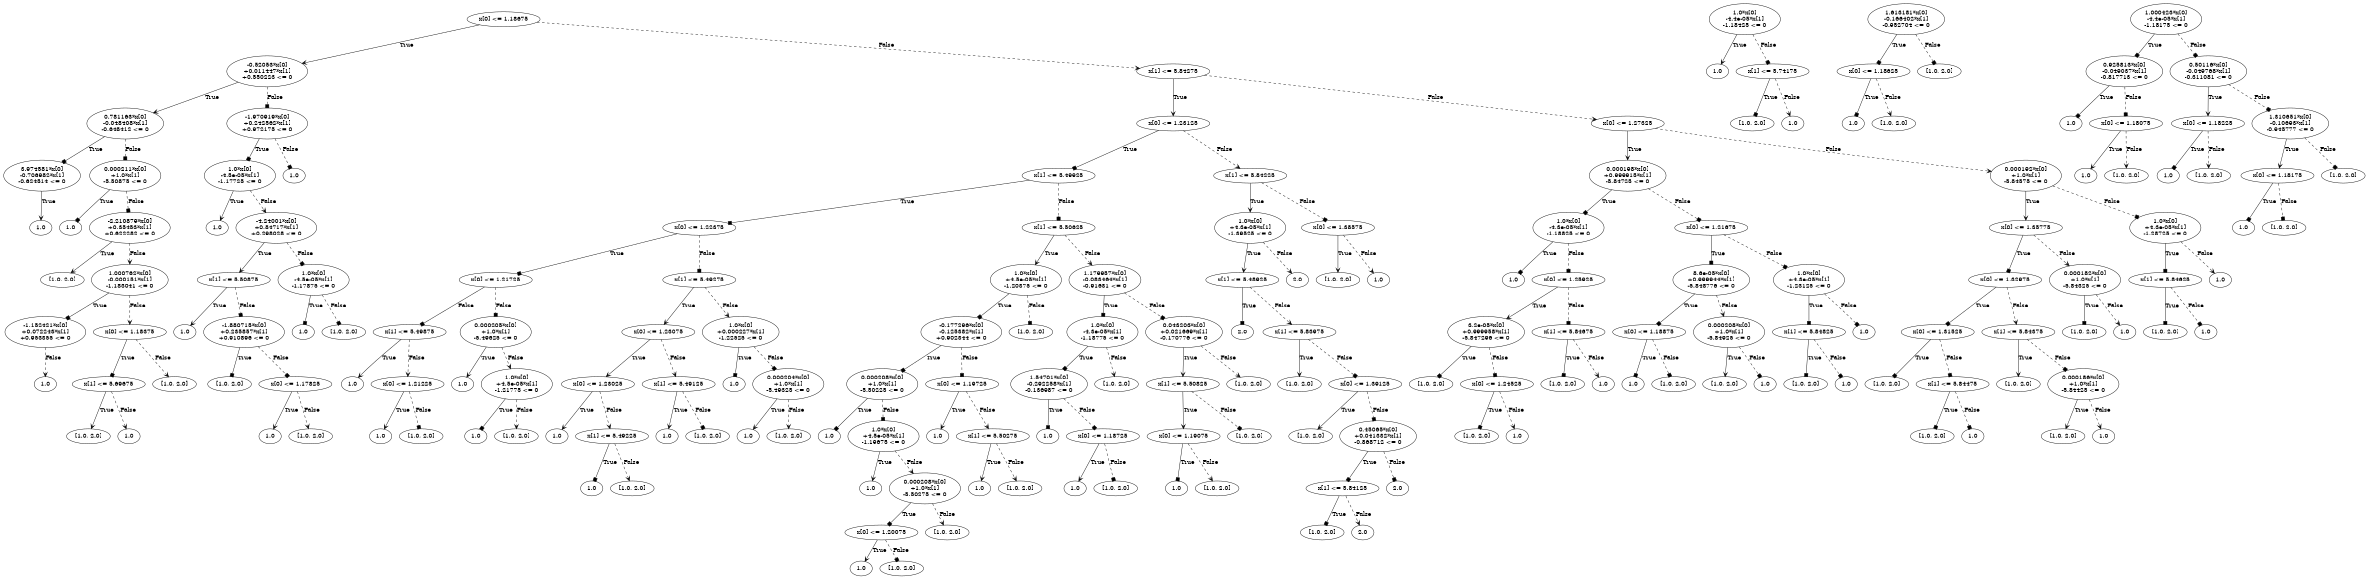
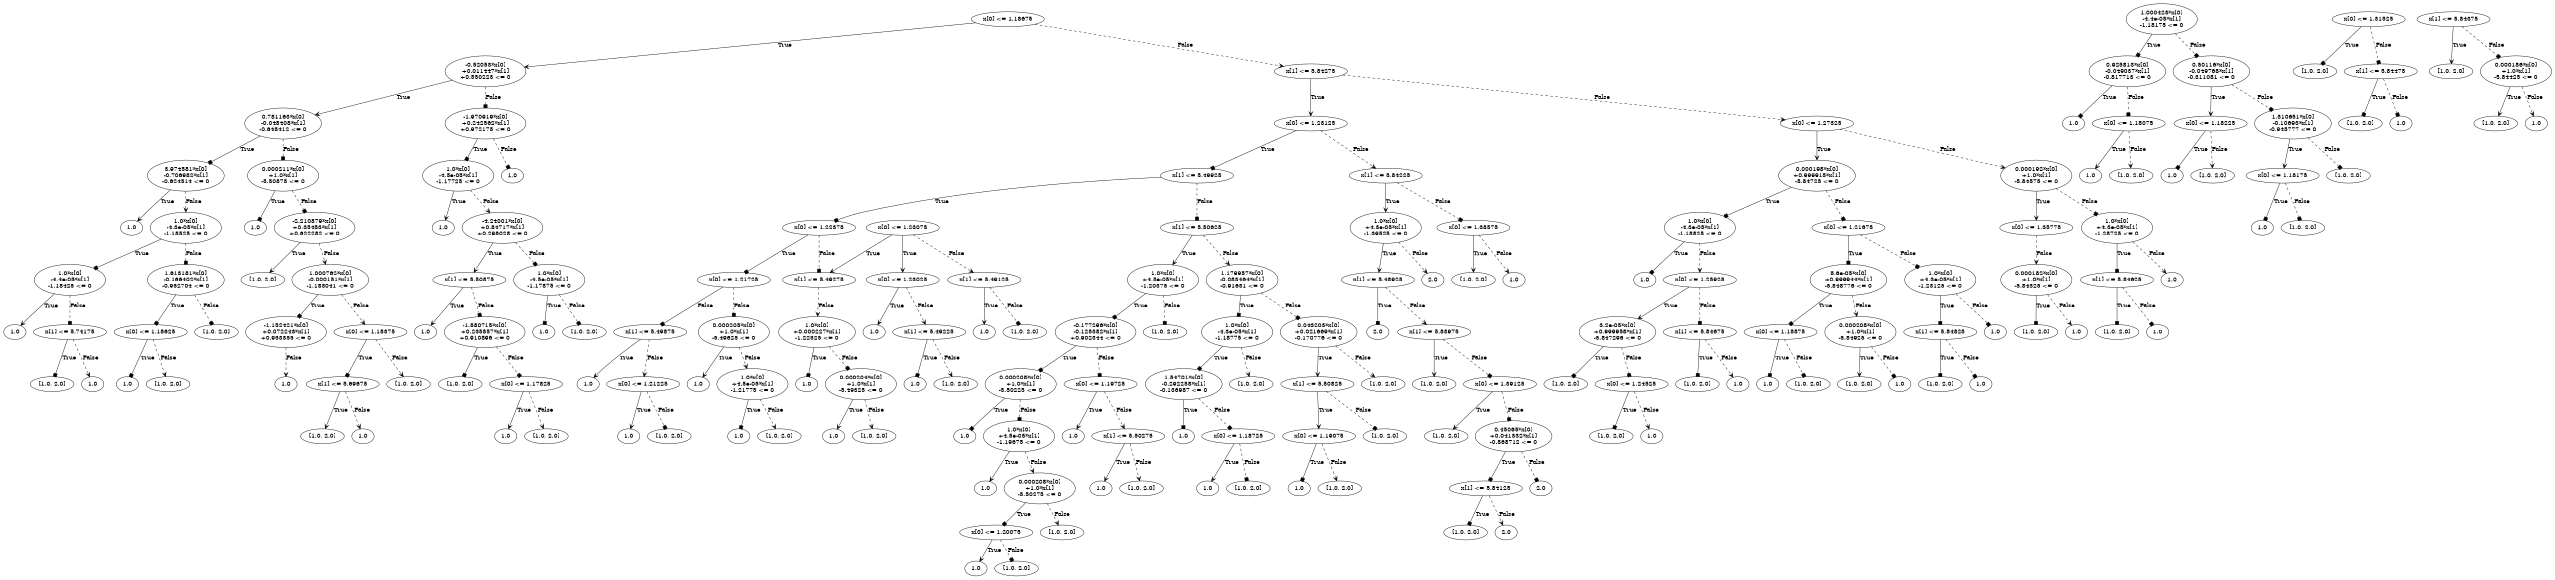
none -> (186, 228)
(1568, 256) -> (1700, 256)
(2005, 280) -> none
(680, 304) -> (863, 253)
